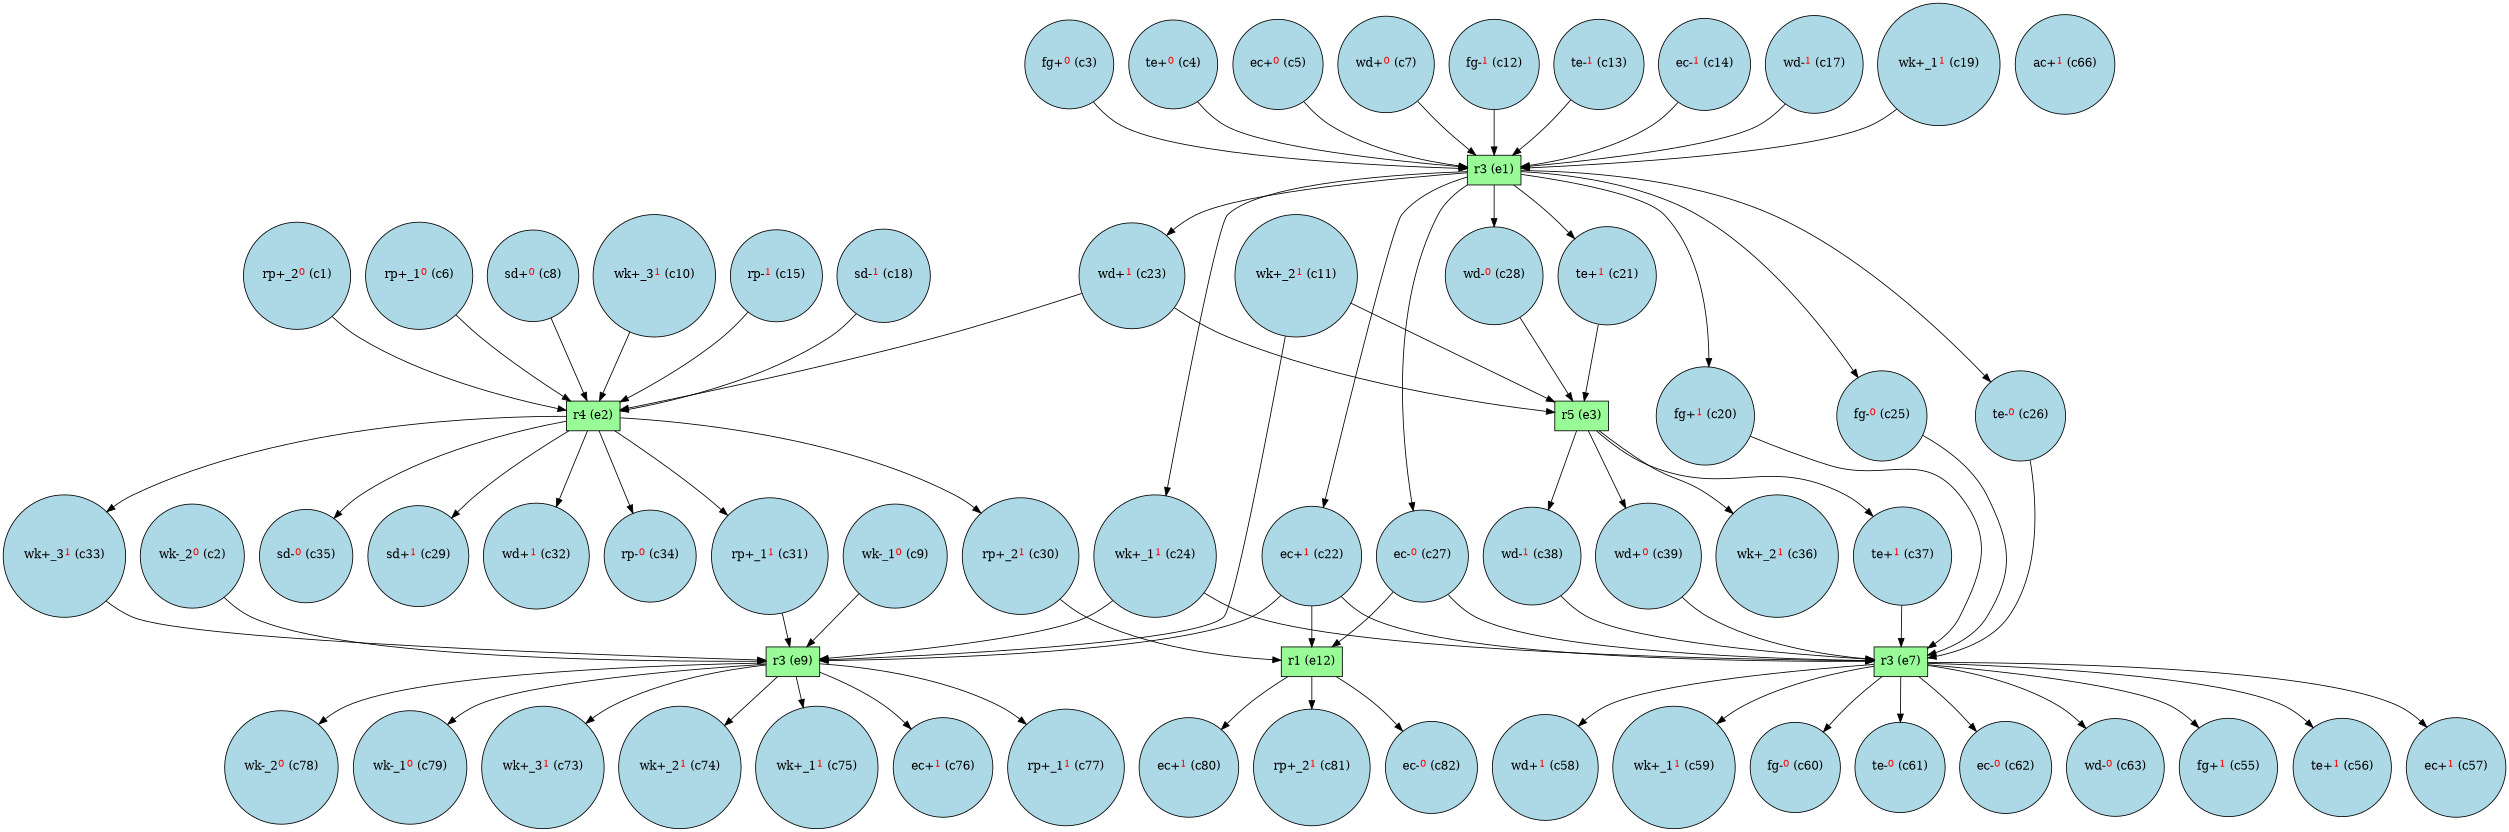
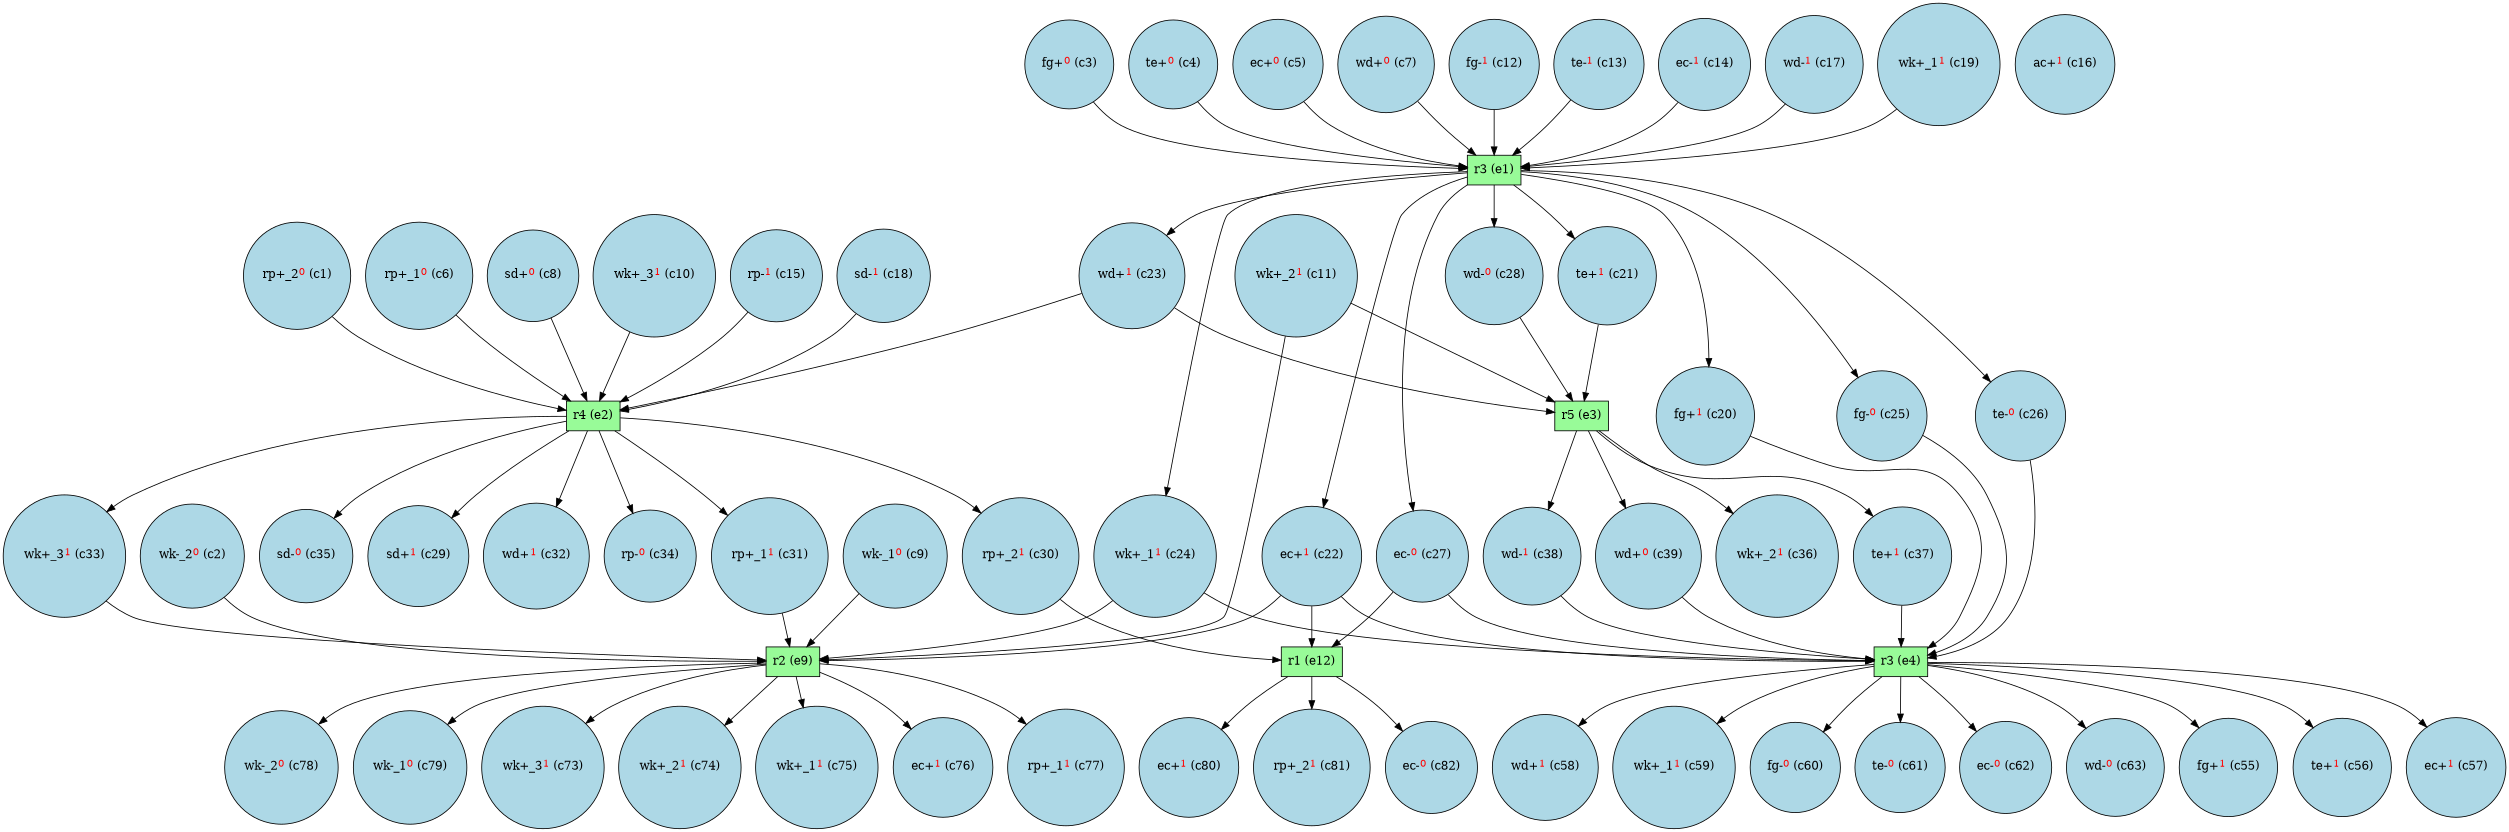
(2080, 63) -> (2080, 63)
(793, 662) -> (793, 662)
(1901, 662) -> (1901, 662)
